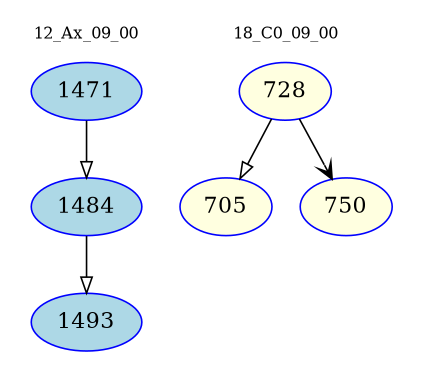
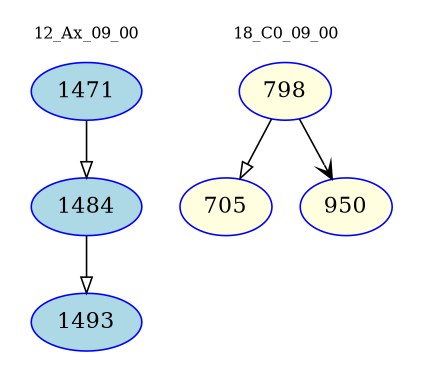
(285, 91) -> (285, 91)
(346, 207) -> (346, 207)
